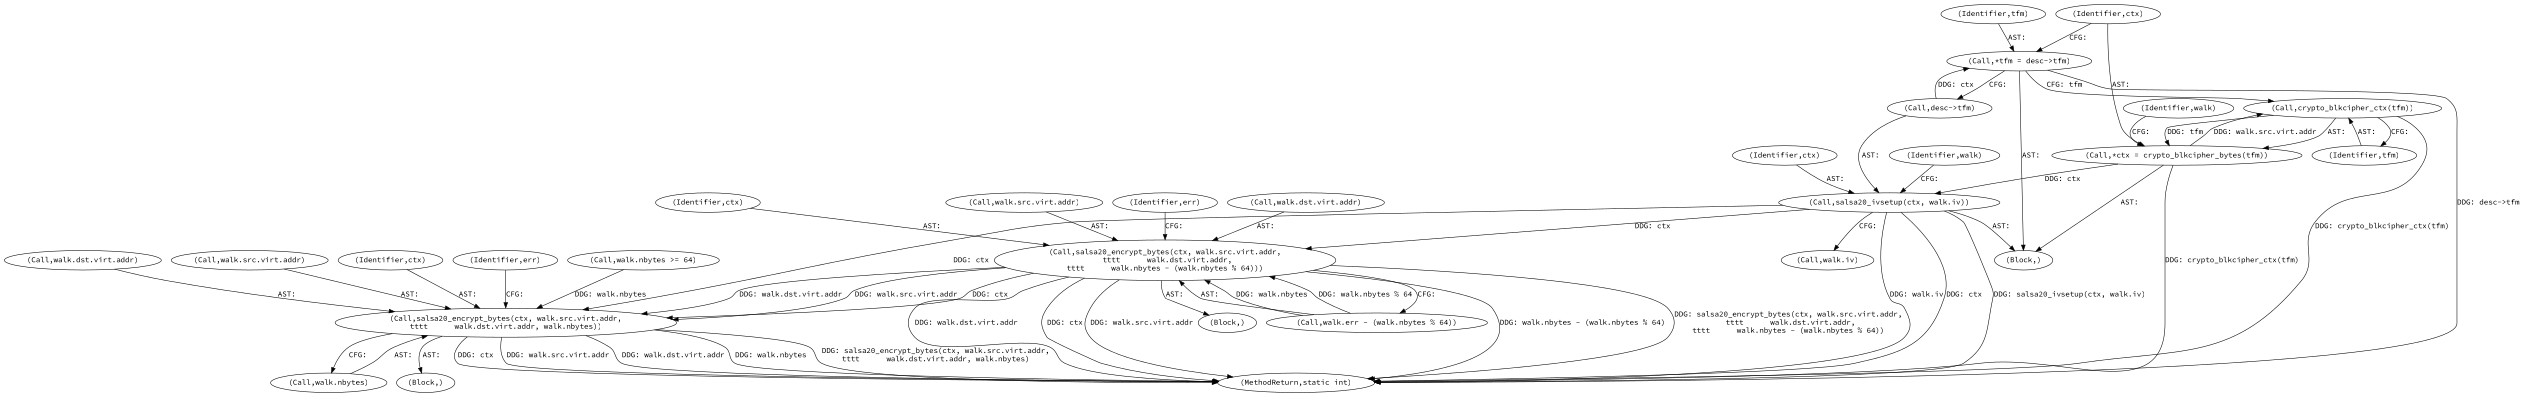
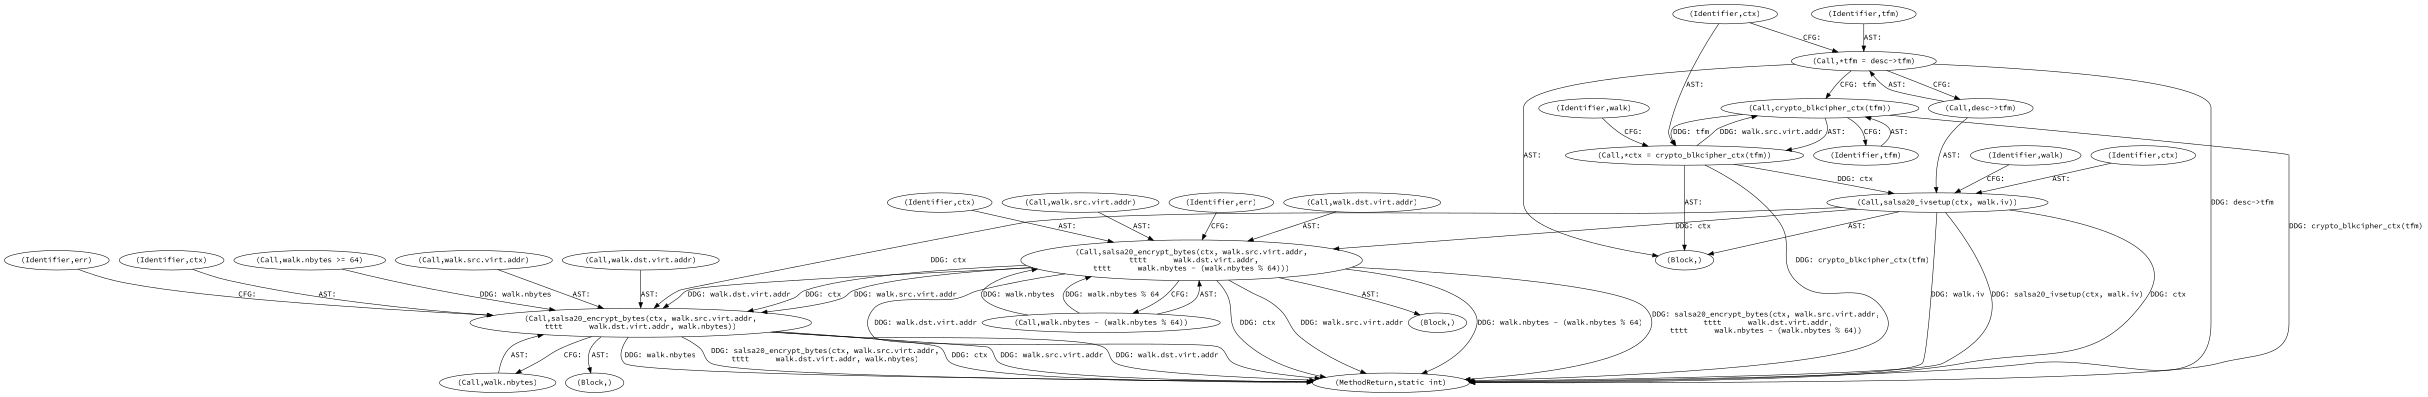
(1956, 85) -> (1900, 85)
(2177, 155) -> (1684, 155)
(1828, 260) -> none
(1377, 323) -> (1101, 323)
